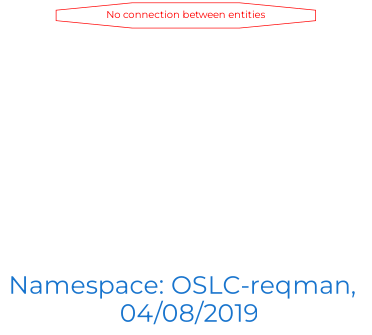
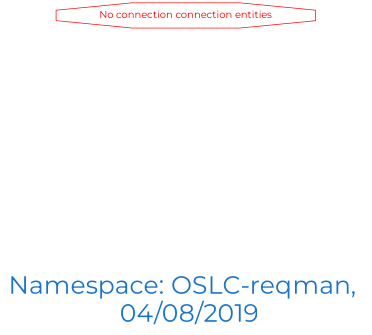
(186, 15) -> (186, 15)
